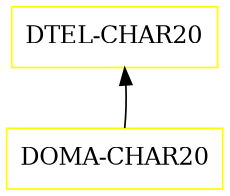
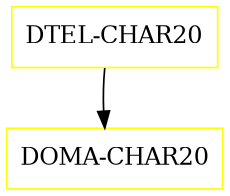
(126, 107) -> (103, 90)
